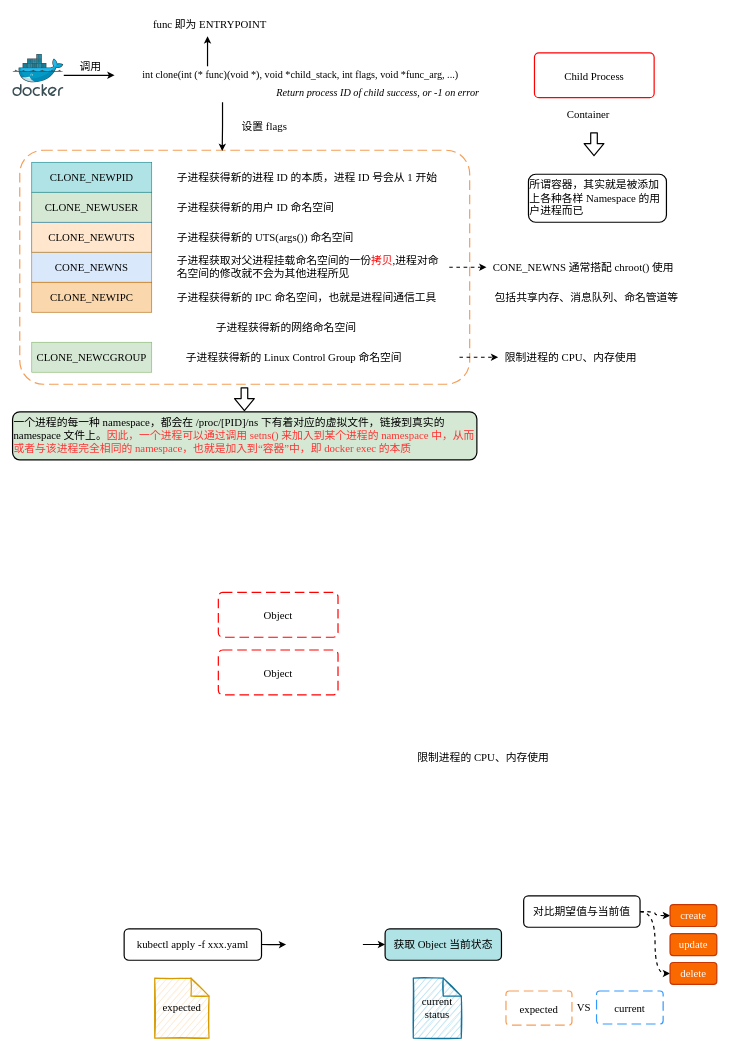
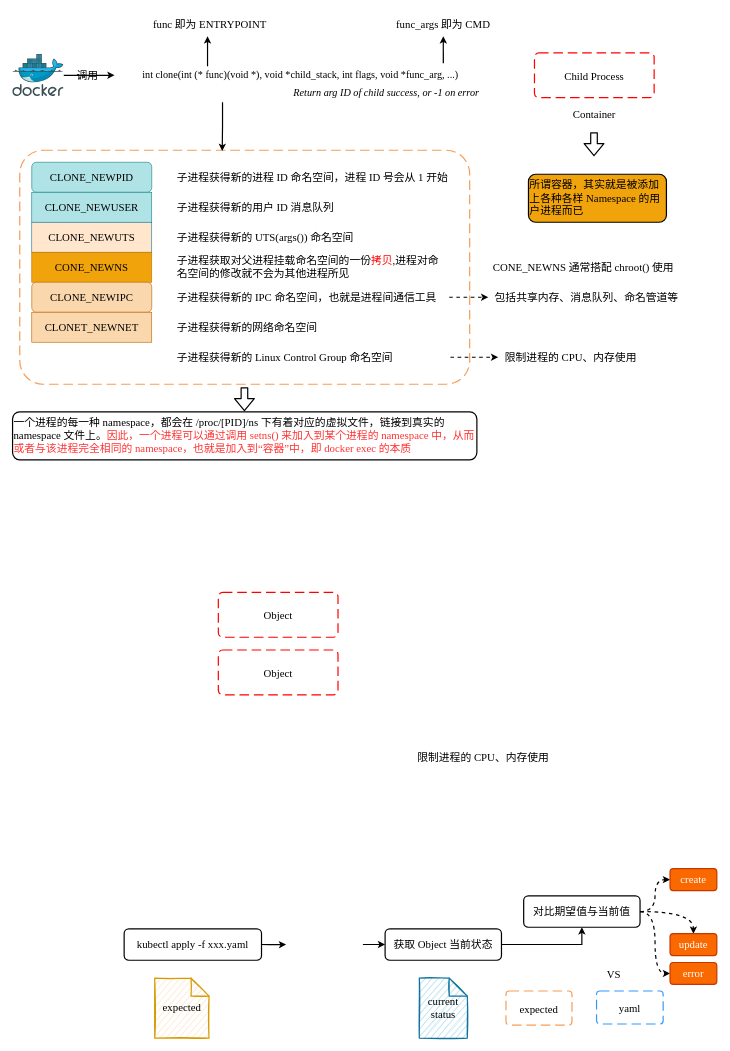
none -> (443, 24)
none -> (443, 52)
(90, 66) -> (87, 75)
(594, 75) -> (594, 75)
(352, 93) -> (364, 93)
(588, 114) -> (594, 114)
(264, 126) -> none
(92, 177) -> (92, 177)
(310, 178) -> (315, 178)
(597, 198) -> (597, 198)
(92, 207) -> (92, 207)
(256, 207) -> (256, 207)
(92, 267) -> (92, 267)
(465, 267) -> none
(92, 297) -> (92, 297)
none -> (466, 297)
none -> (92, 327)
(323, 327) -> (284, 327)
(92, 357) -> none
(322, 357) -> (313, 357)
(245, 436) -> (245, 436)
none -> (677, 915)
(693, 916) -> (693, 880)
(443, 945) -> (443, 945)
none -> (548, 945)
(693, 974) -> (693, 974)
(437, 1008) -> (443, 1008)
(584, 1008) -> (614, 975)
(629, 1009) -> (629, 1009)
